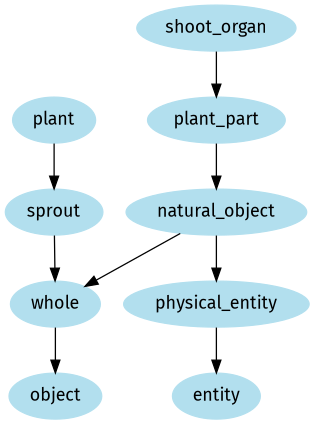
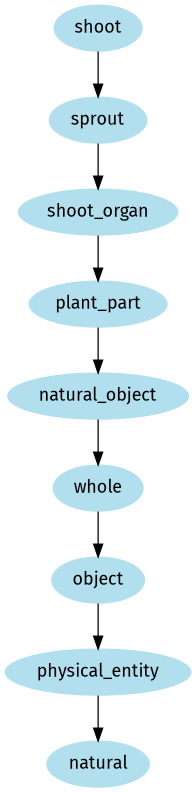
(54, 120) -> (98, 28)
(55, 252) -> (98, 160)
(216, 252) -> (98, 620)
(216, 396) -> (98, 764)
